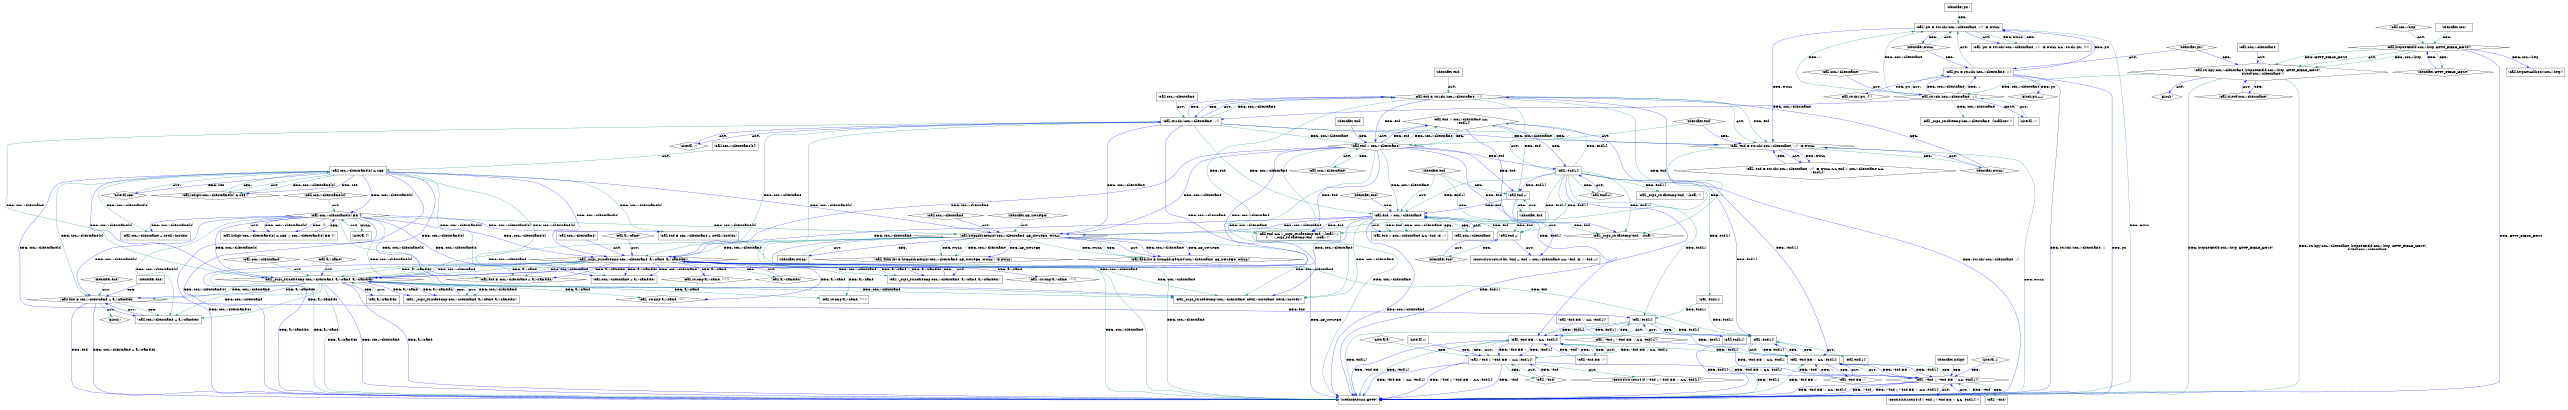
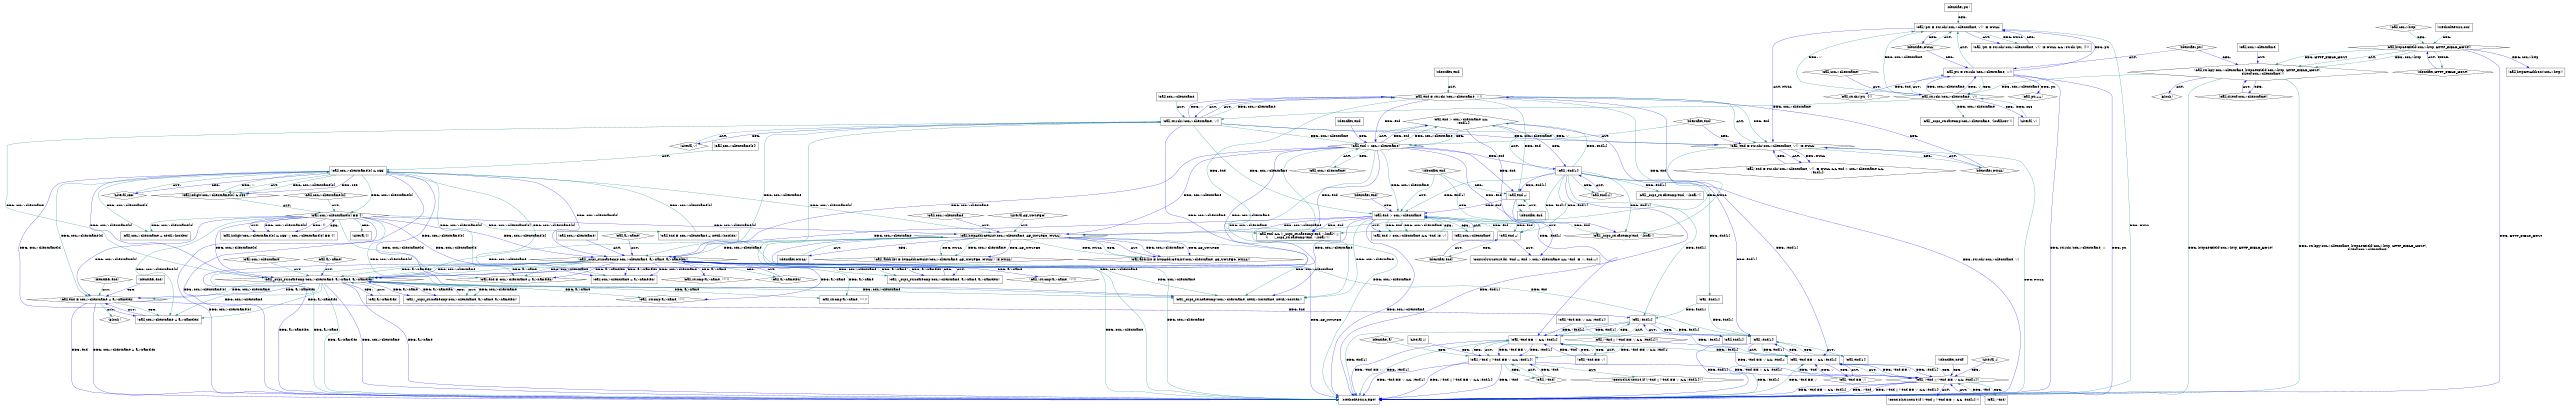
(2454, 27) -> (2454, 27)
(2422, 37) -> (2422, 37)
(2433, 58) -> (2433, 58)
(2444, 58) -> (2444, 58)
(1783, 87) -> (1783, 87)
(1903, 87) -> (1903, 87)
none -> (1982, 89)
(2033, 97) -> (2033, 97)
(1214, 107) -> (1214, 107)
(1573, 107) -> (1573, 107)
(2010, 107) -> (2010, 107)
(2024, 107) -> (2024, 107)
(856, 127) -> (856, 127)
(757, 136) -> (757, 136)
(1107, 176) -> none
(585, 184) -> (598, 185)
(216, 185) -> (216, 185)
(248, 185) -> (248, 185)
(689, 192) -> (689, 192)
(1717, 196) -> (1717, 196)
(371, 197) -> (371, 197)
(1028, 216) -> (1028, 216)
(219, 218) -> (219, 218)
(664, 225) -> (664, 225)
(349, 226) -> (276, 205)
(366, 226) -> (366, 226)
(521, 230) -> (521, 230)
(1382, 340) -> (1382, 340)
(1951, 360) -> (1951, 360)
(1359, 400) -> (1359, 400)
